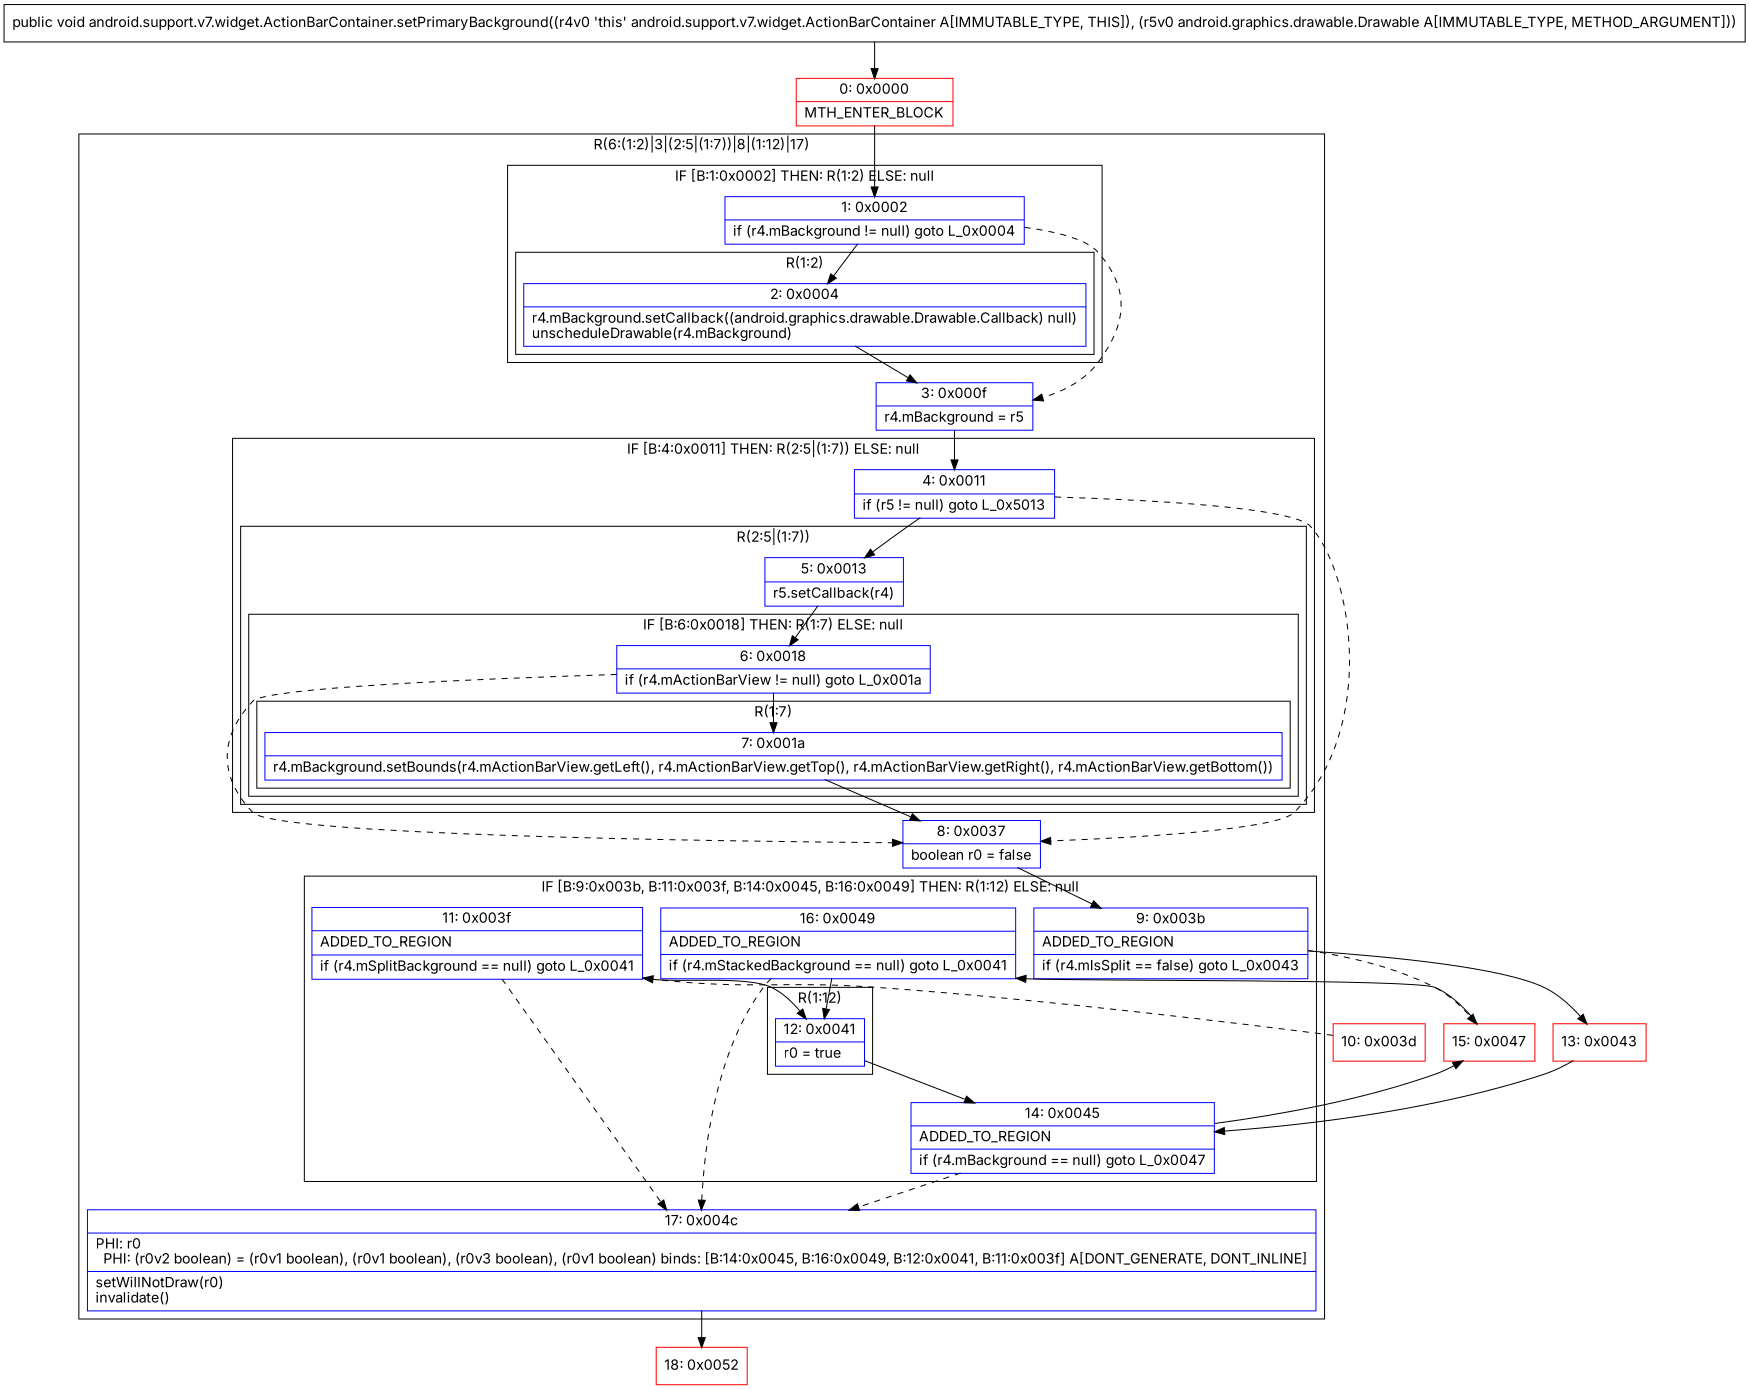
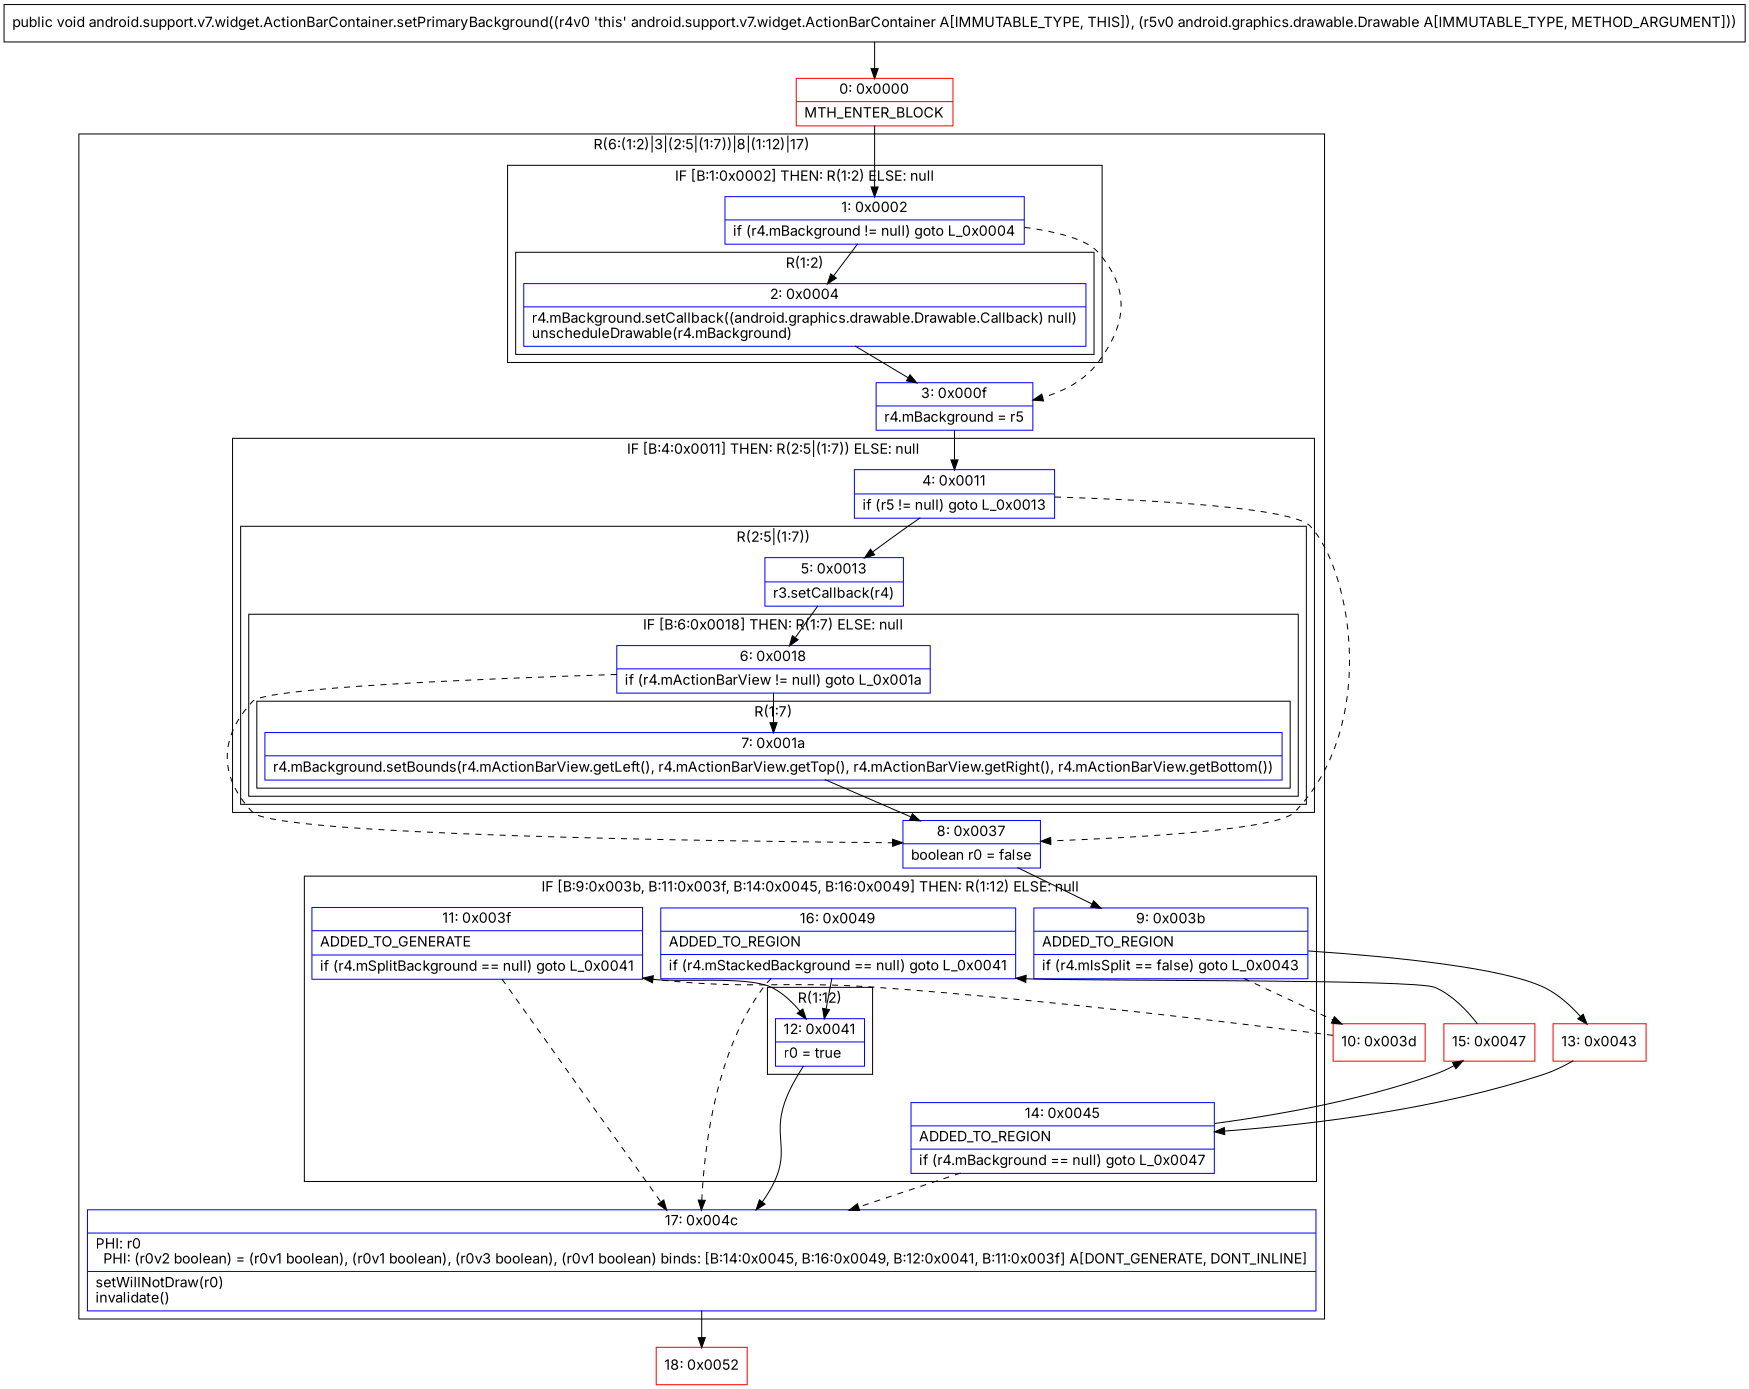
(954, 506) -> (954, 506)
(834, 594) -> (834, 594)
(386, 942) -> (396, 942)
(1395, 971) -> (1288, 999)
(915, 1080) -> (780, 1134)
